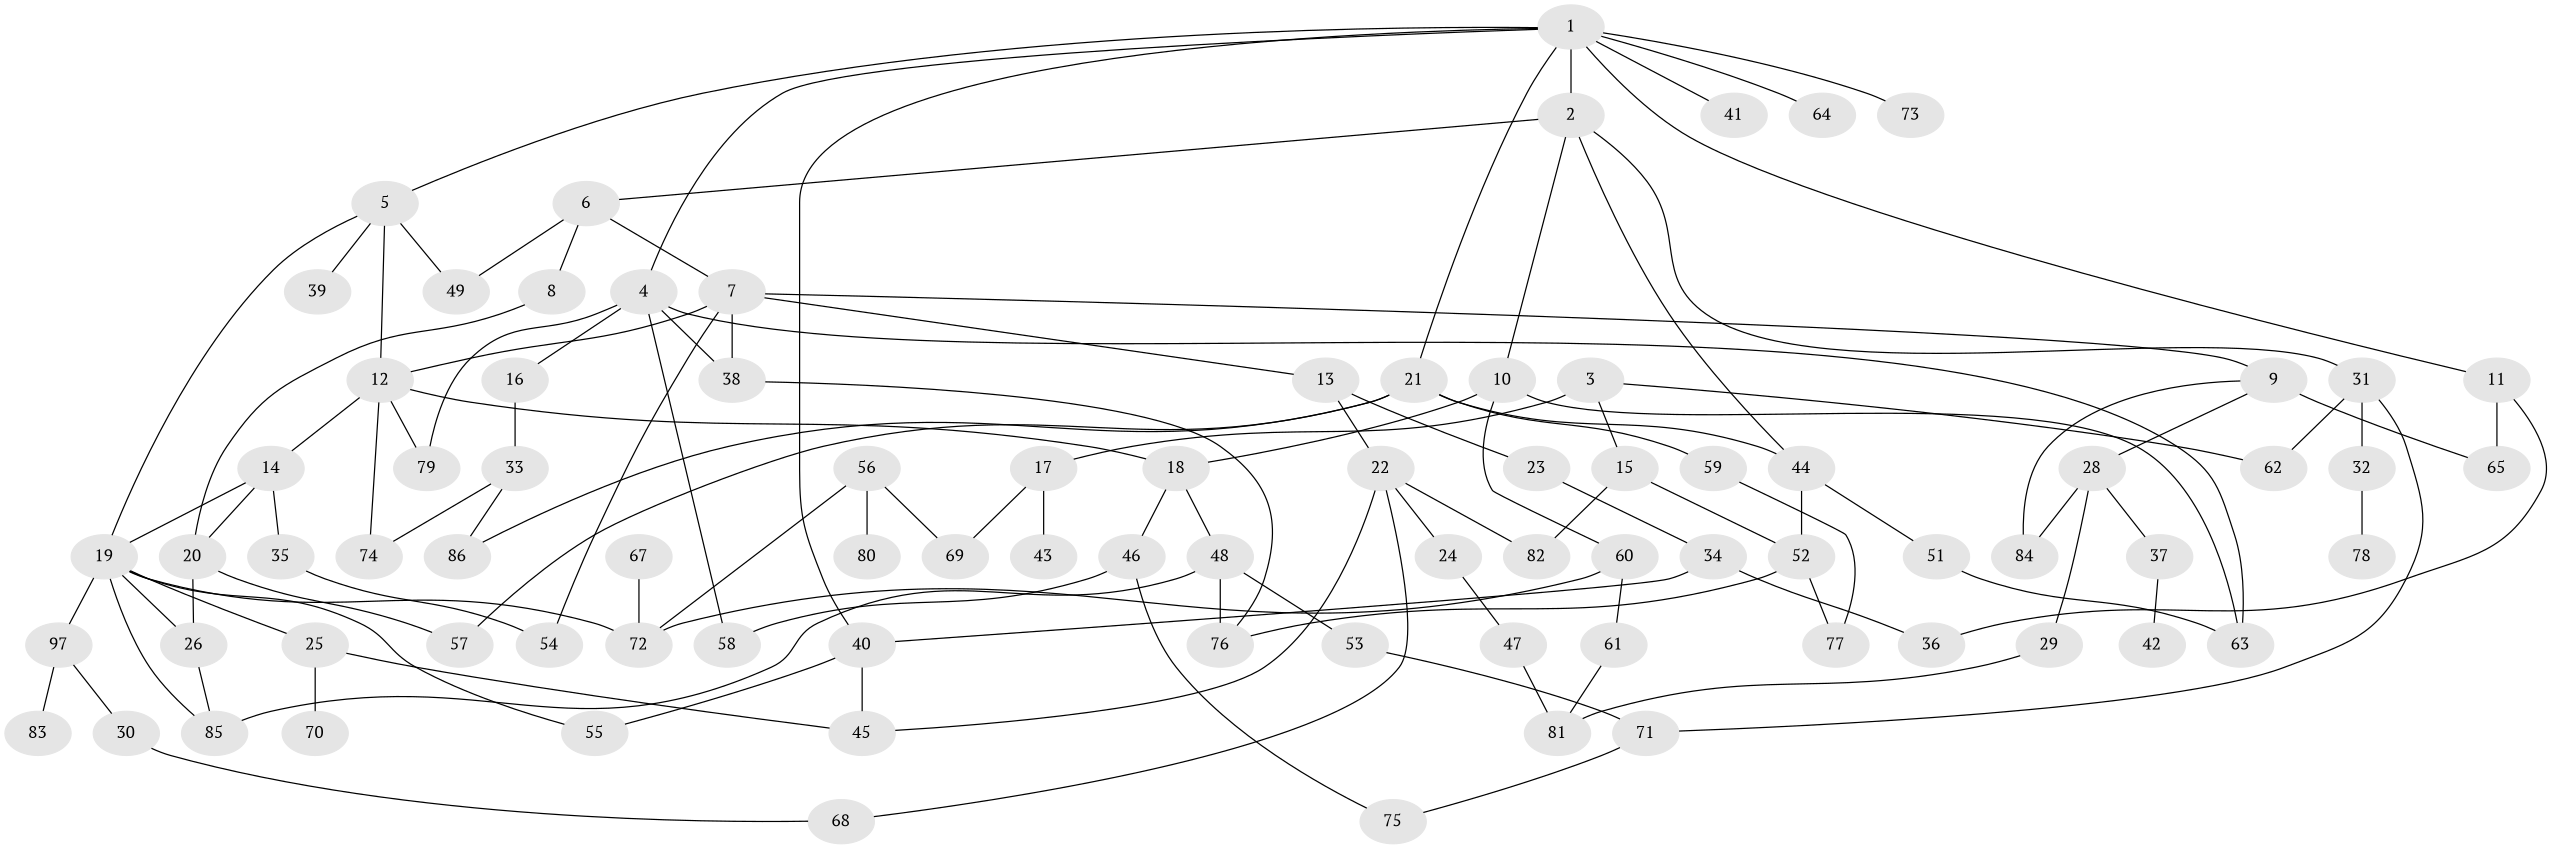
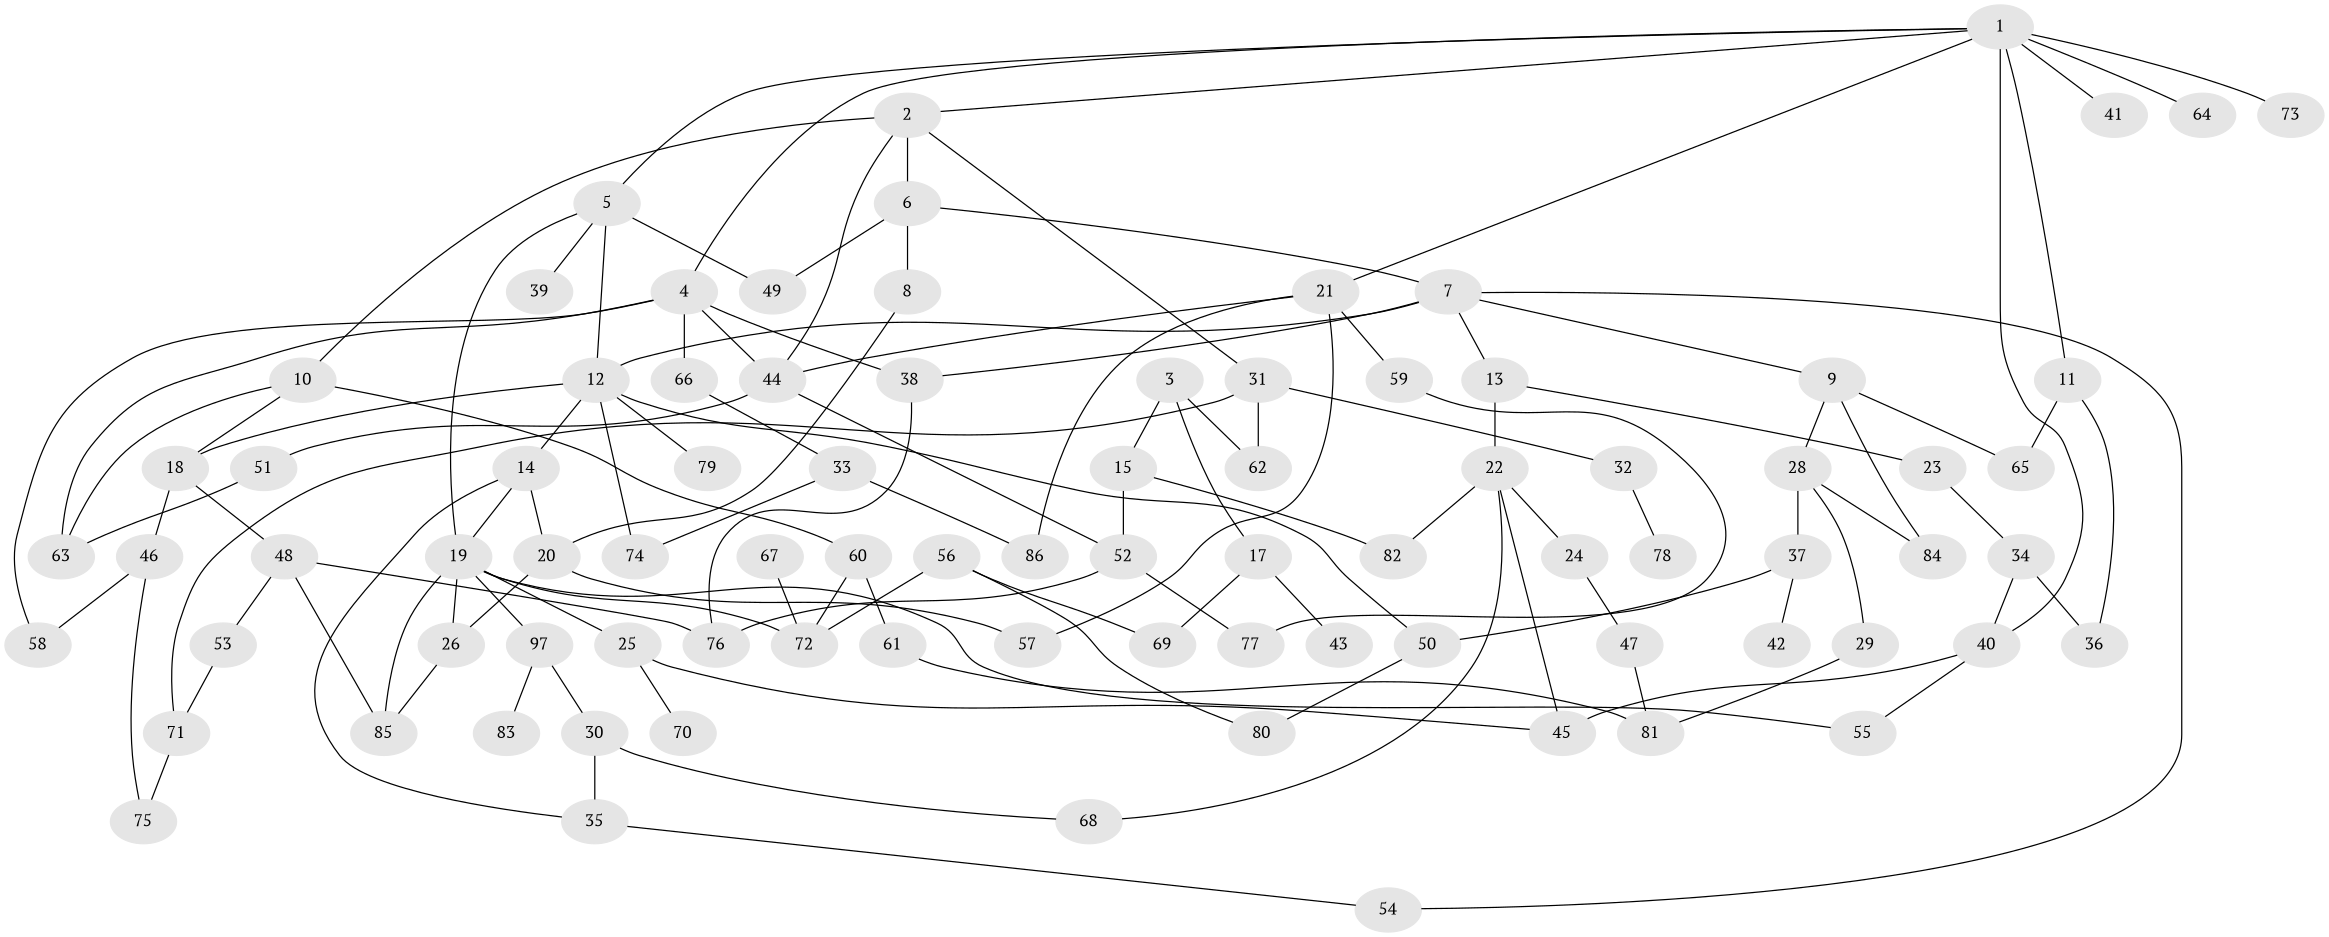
(495, 341) -> (724, 332)
(515, 380) -> (684, 380)
none -> (1428, 645)
none -> (595, 778)
